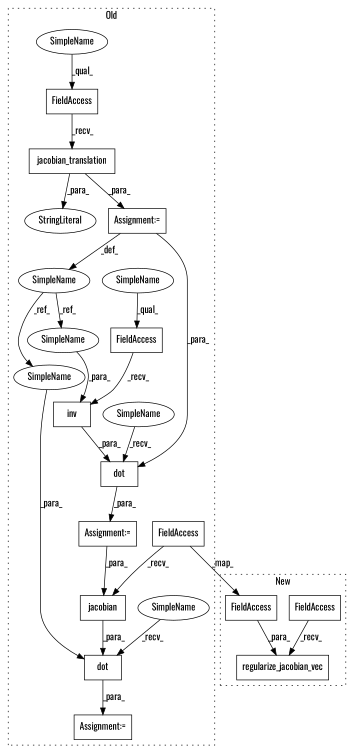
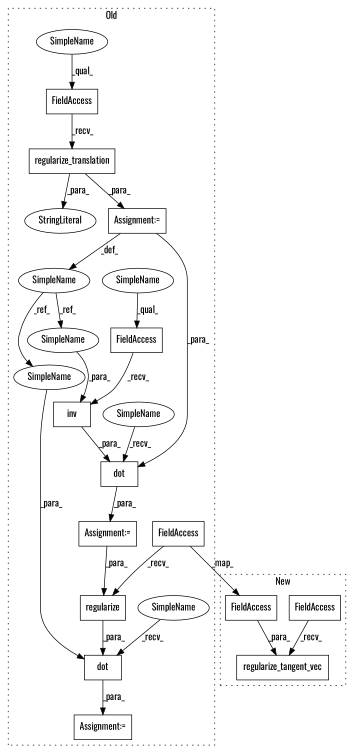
(72, 161) -> (72, 161)
(103, 608) -> (103, 608)
(283, 668) -> (283, 668)
